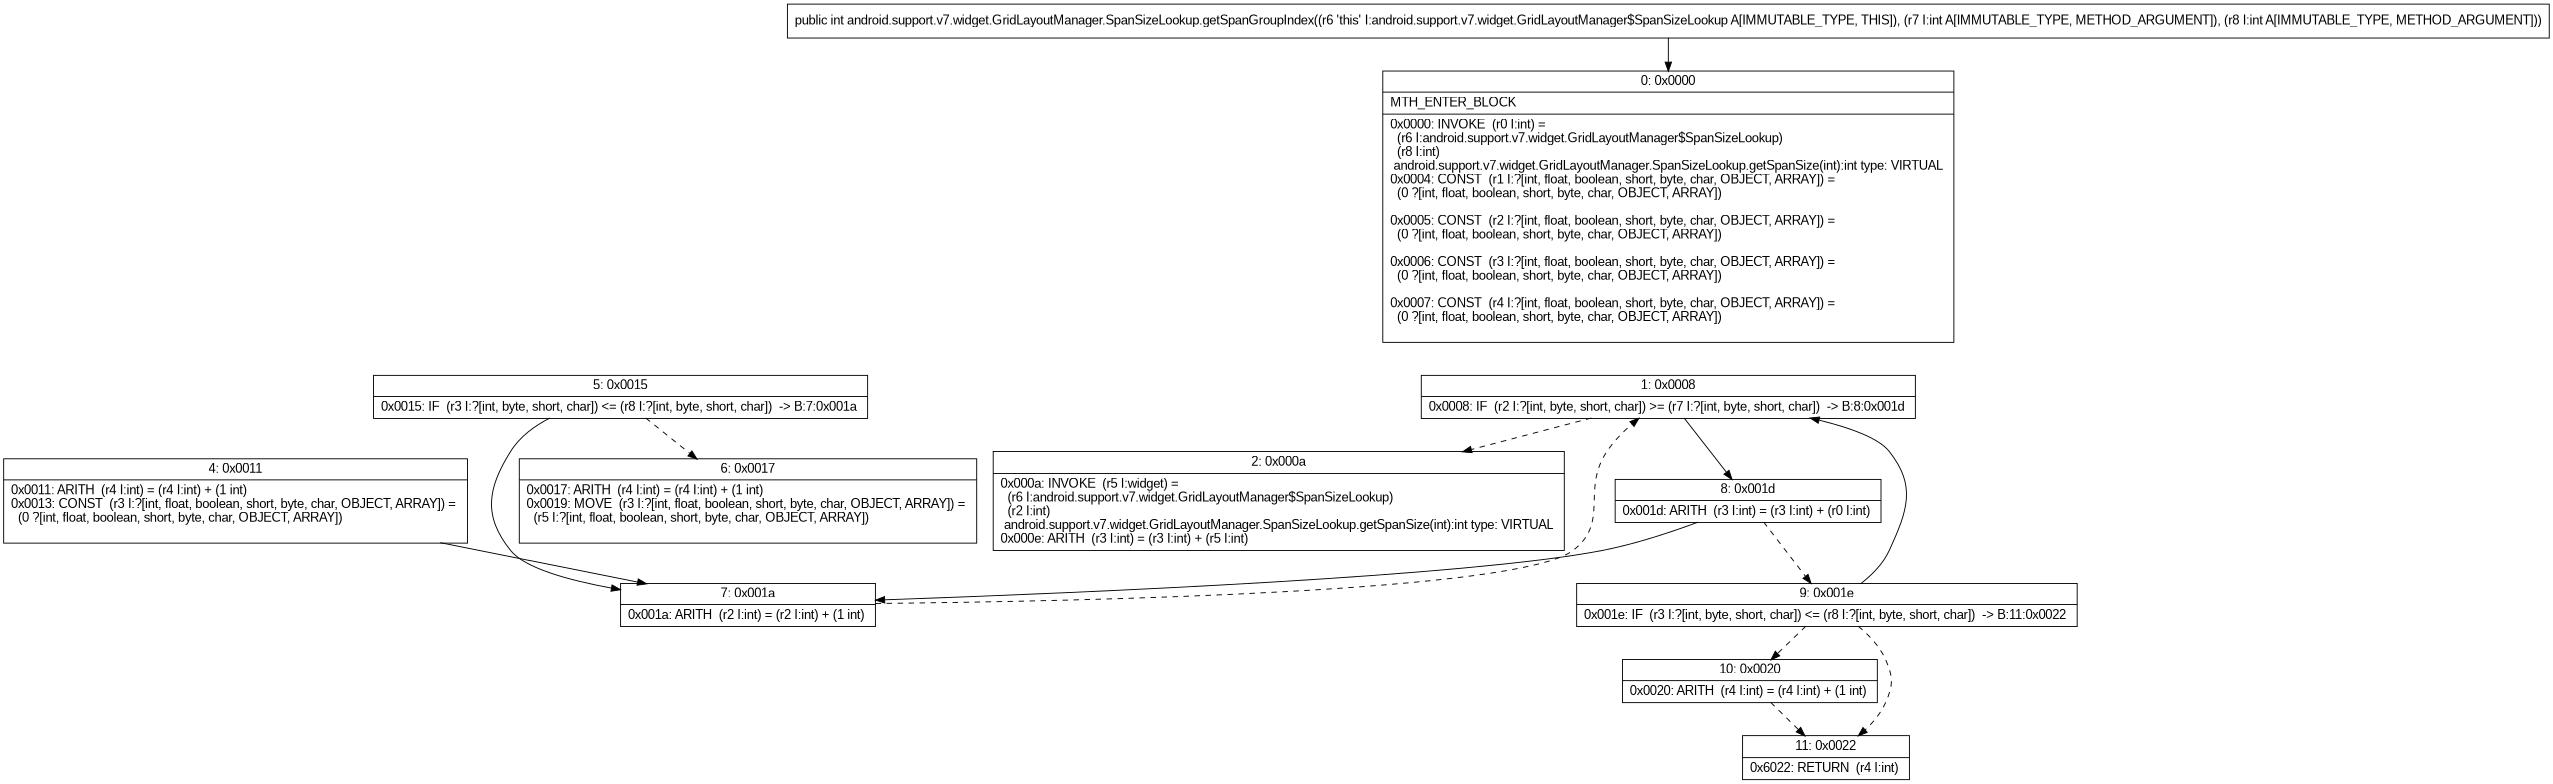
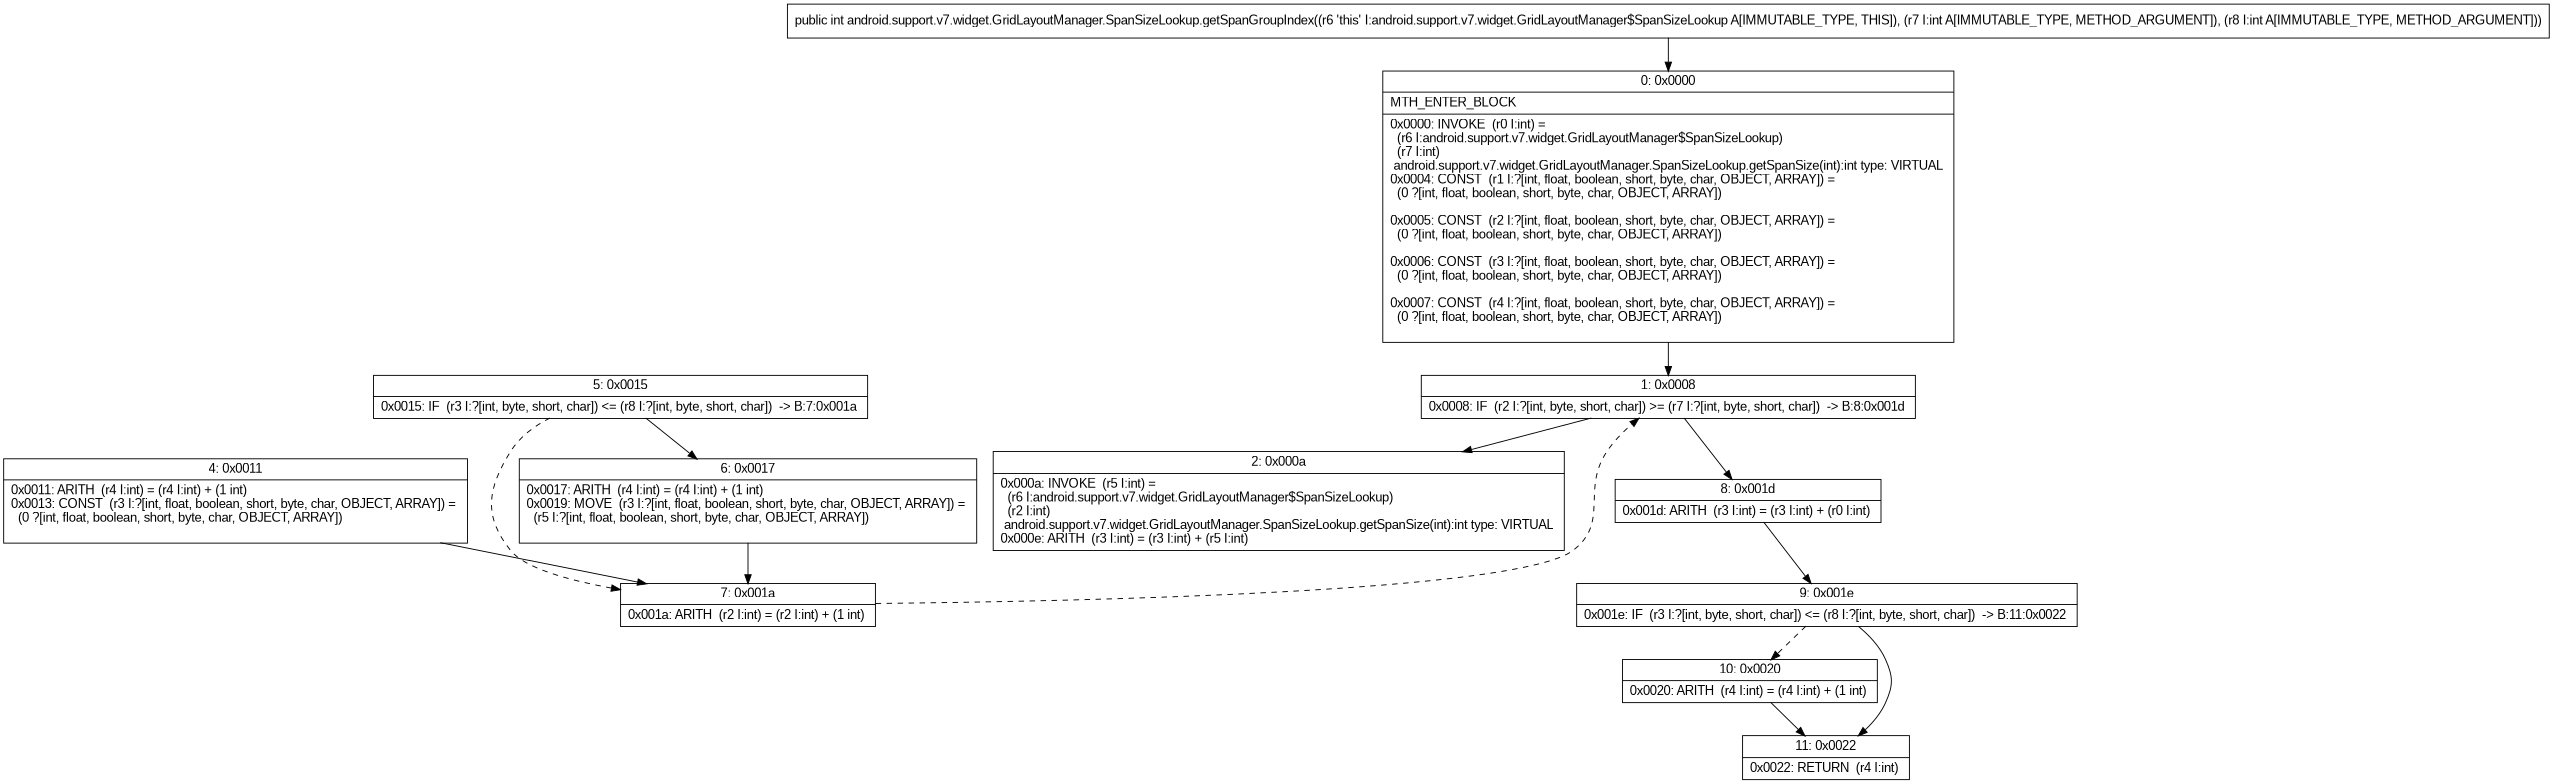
(1415, 152) -> (1415, 152)
(1531, 434) -> (1531, 434)
(668, 436) -> (668, 436)
(1092, 484) -> (1080, 484)
(1905, 484) -> (1668, 354)
(497, 529) -> (497, 529)
(1785, 549) -> (1785, 549)
(1294, 581) -> (748, 559)
(1891, 676) -> (1891, 676)
(1784, 716) -> (1784, 716)
(1826, 768) -> (1826, 768)
